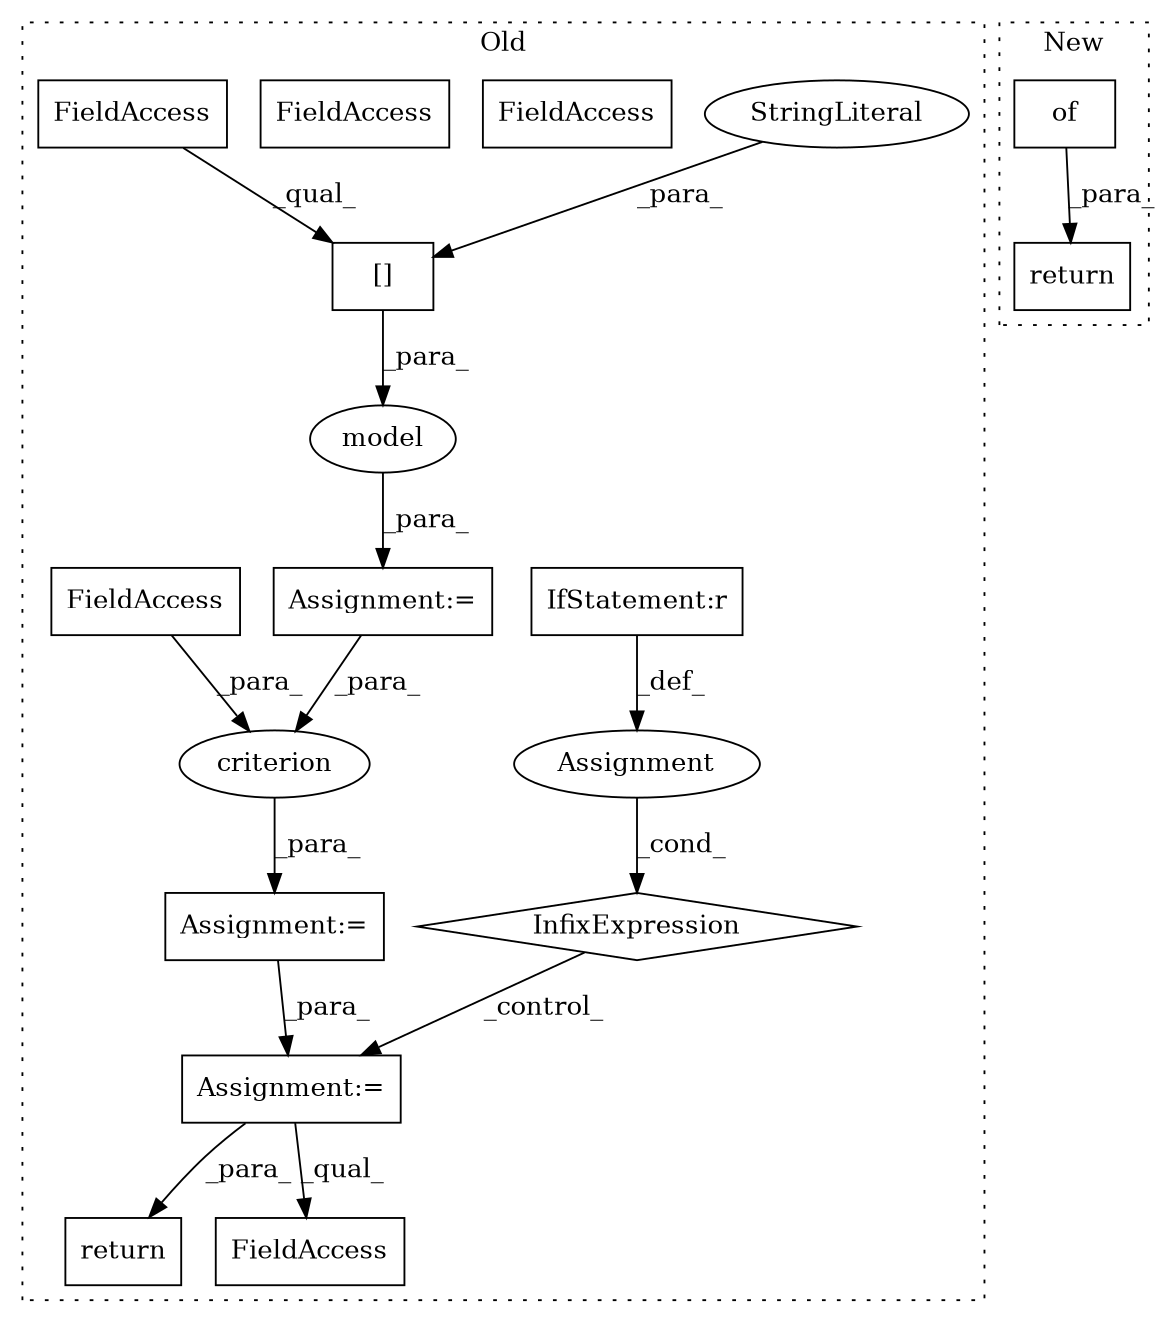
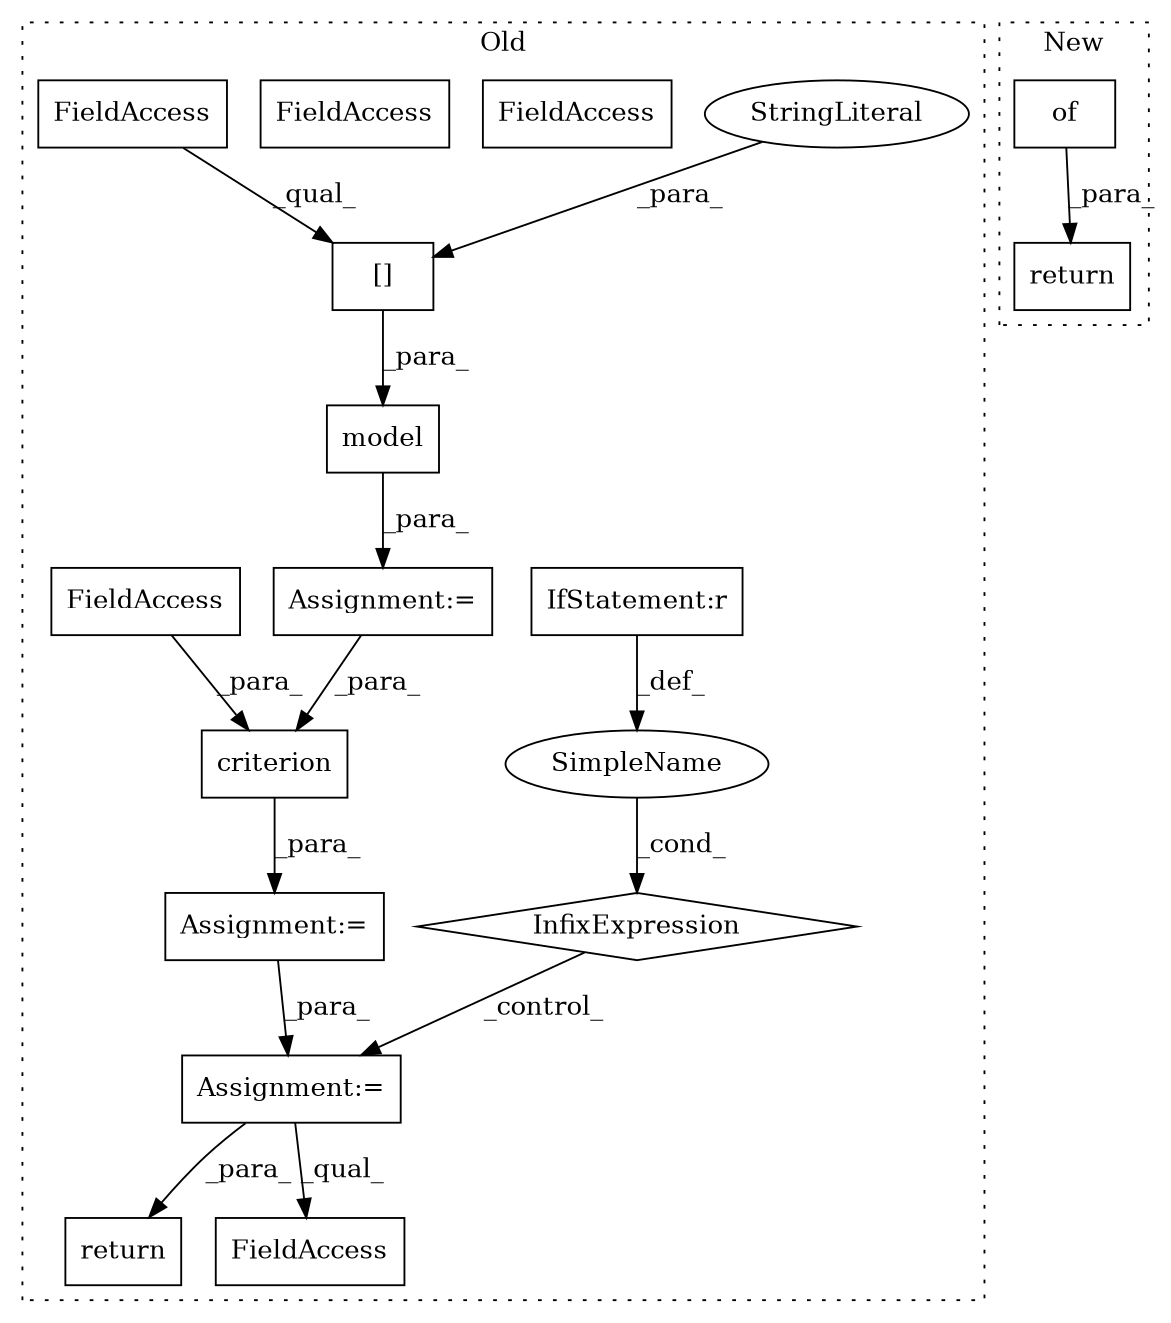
(383, 439) -> (383, 439)
(275, 764) -> (275, 764)
(637, 764) -> (637, 764)
